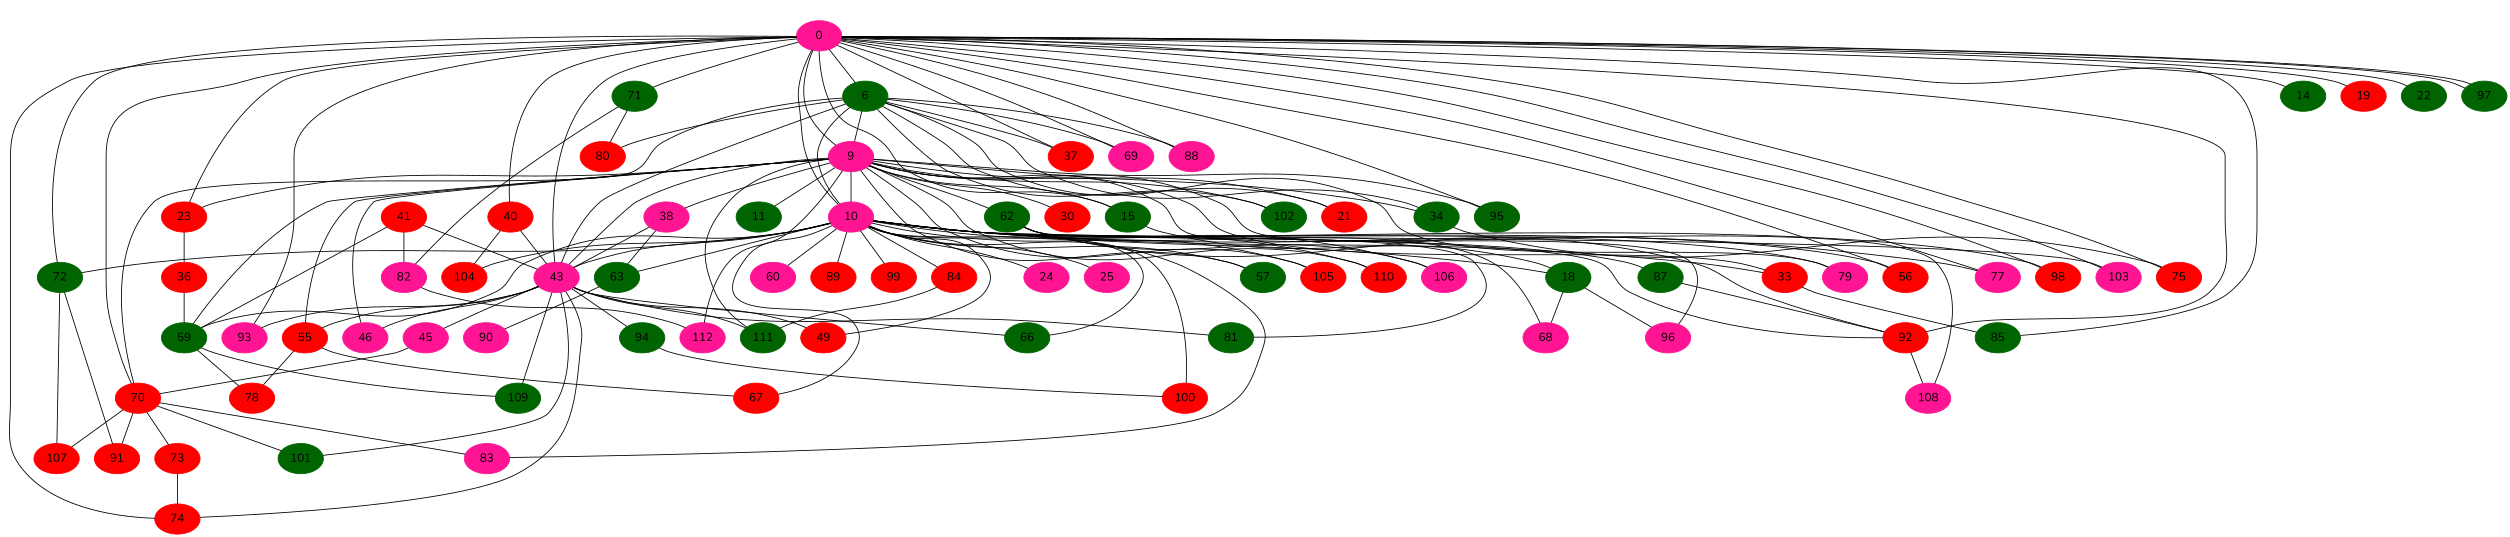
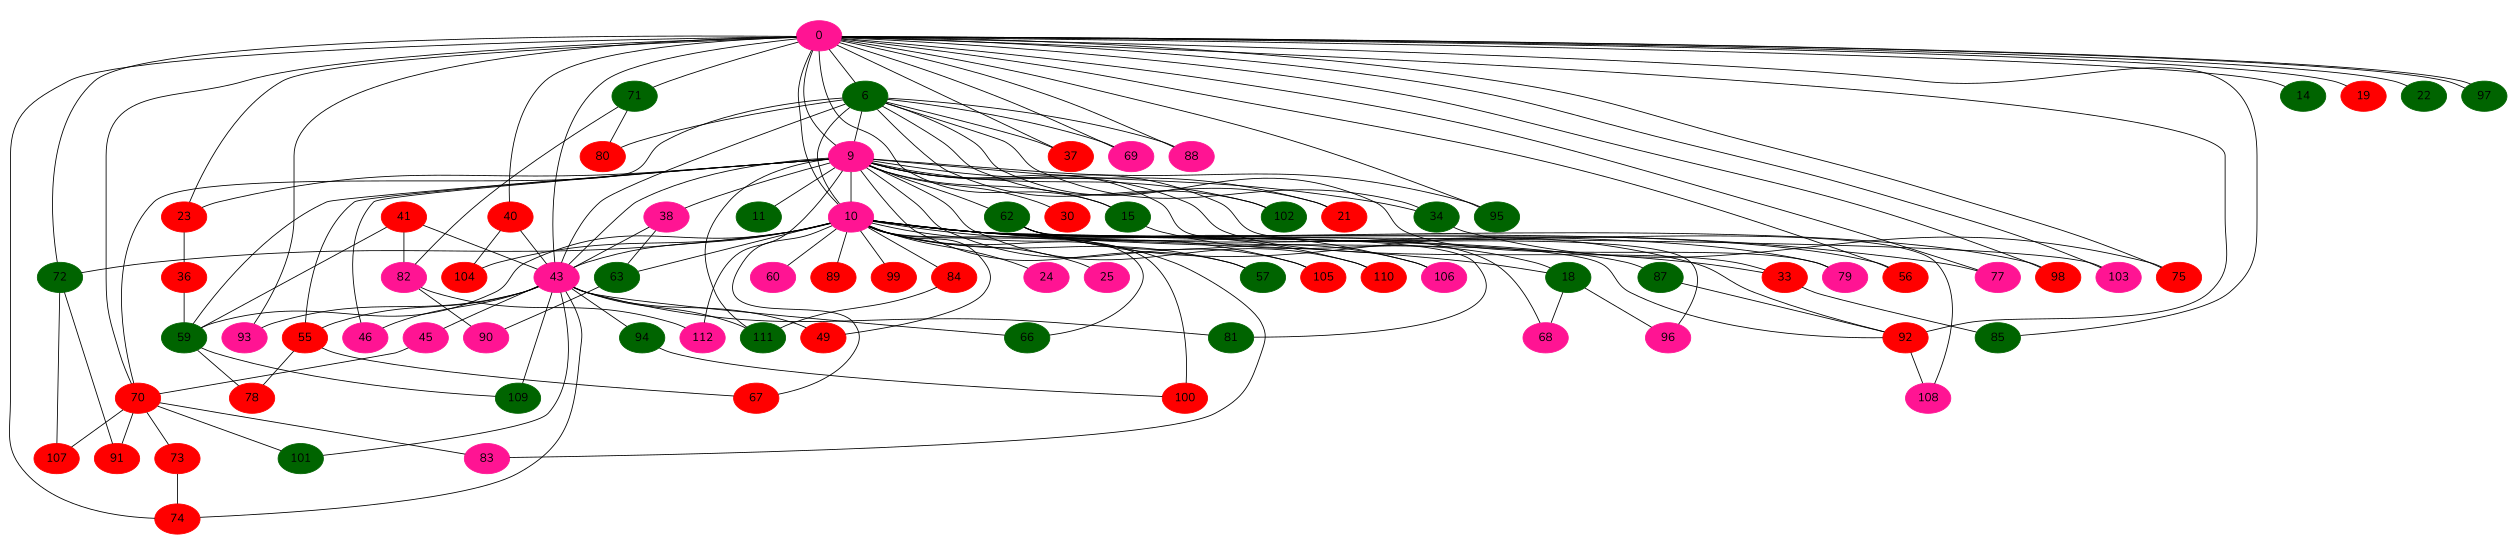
none -> (453, 313)
